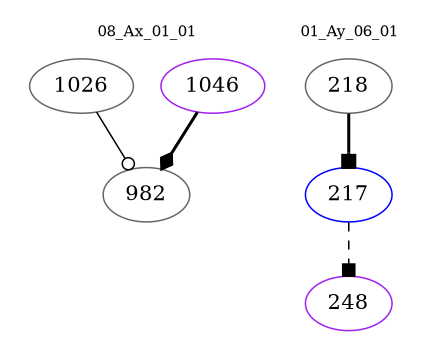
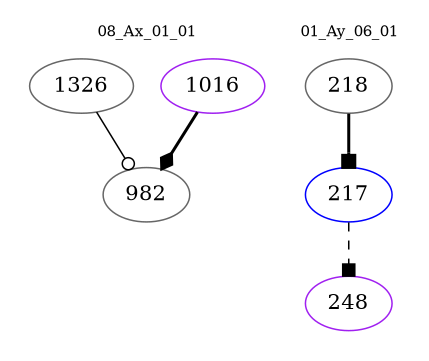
(82, 86) -> (82, 86)
(213, 86) -> (213, 86)
